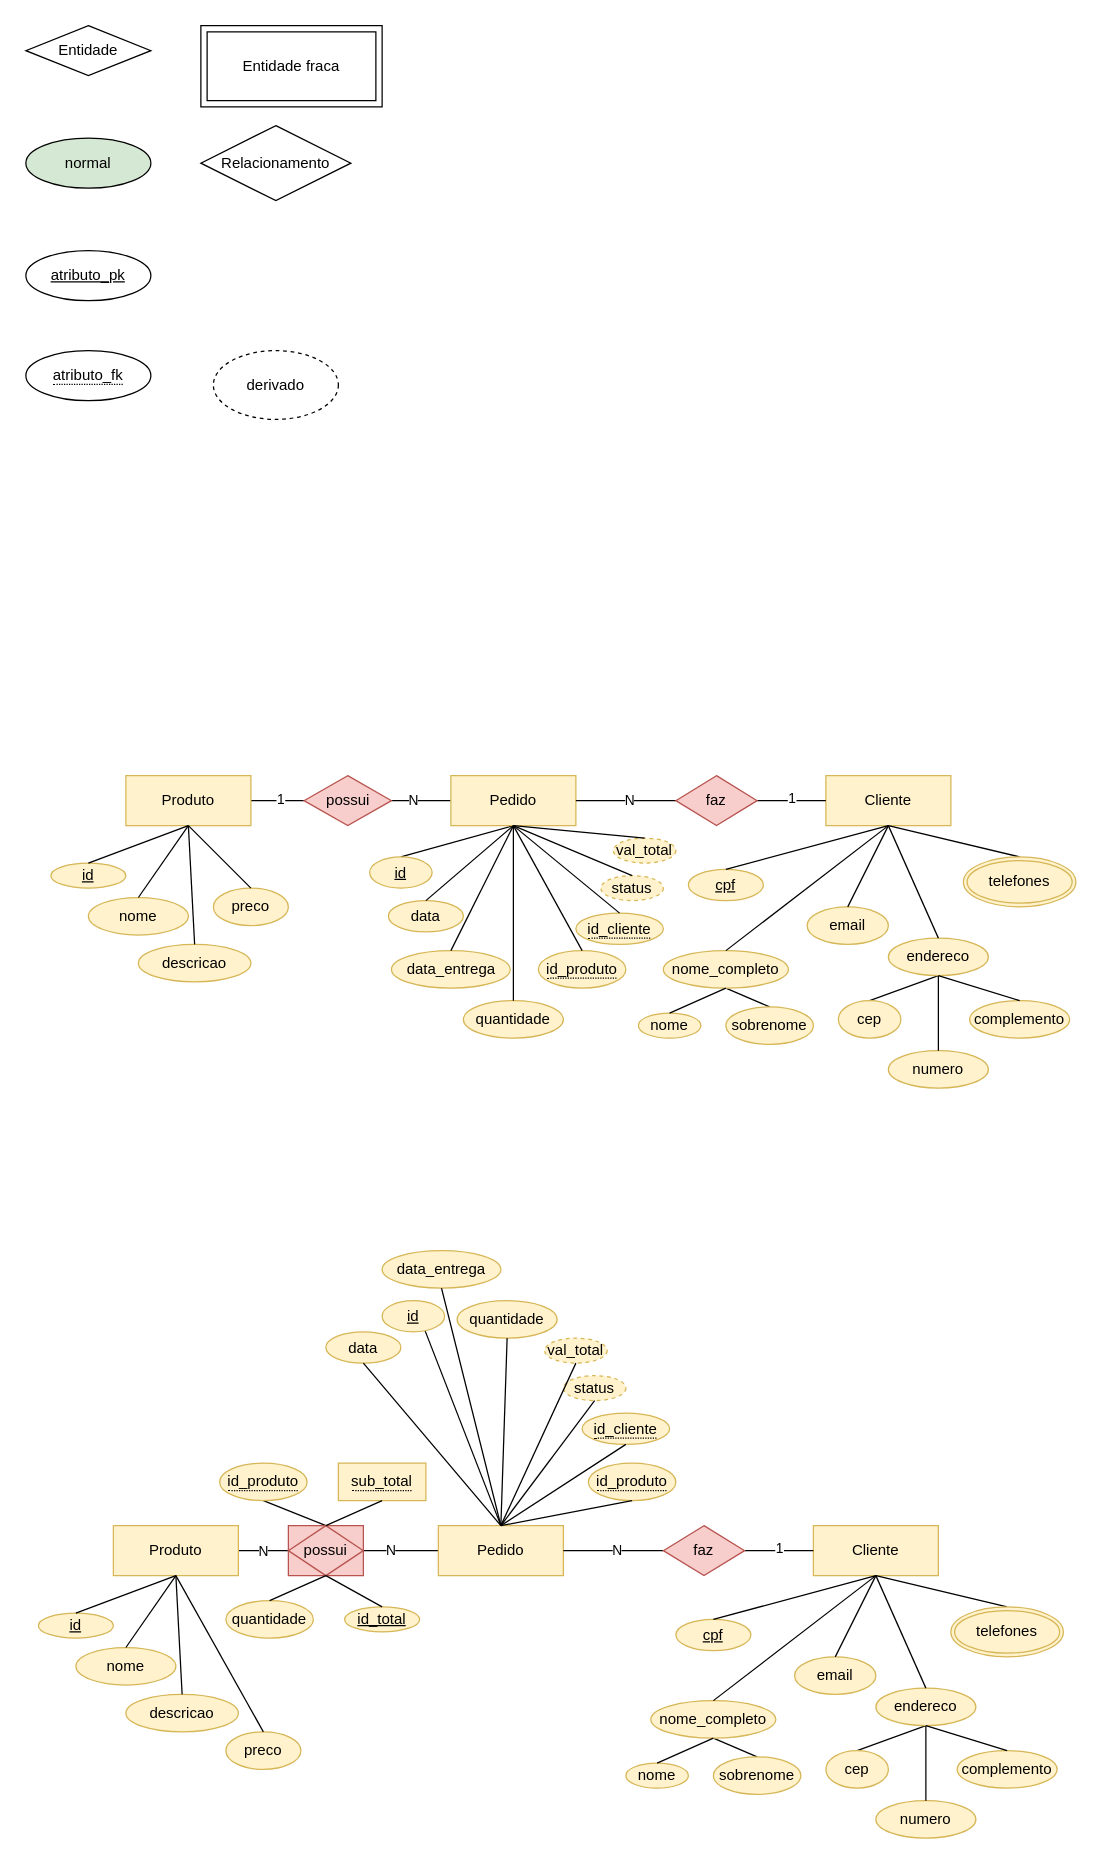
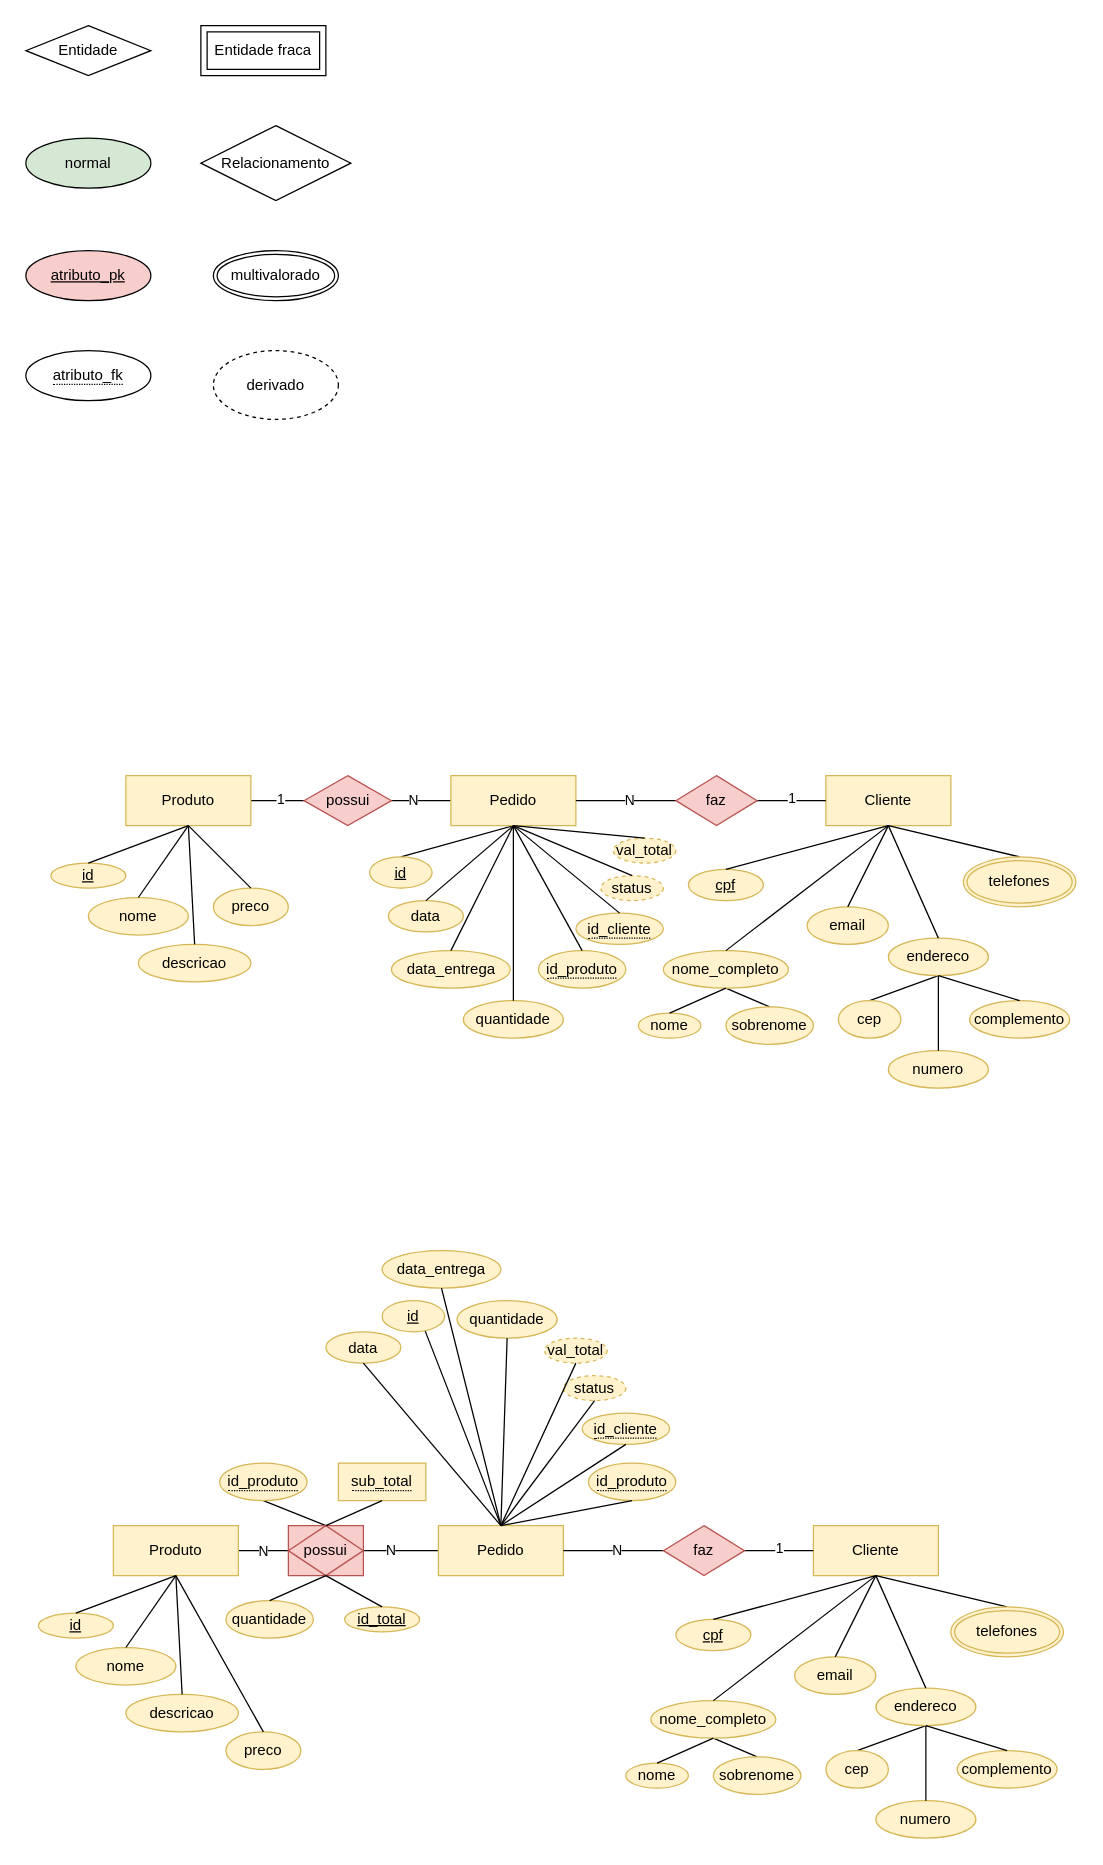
(291, 66) -> (263, 51)
(88, 276) -> (88, 276)
none -> (276, 276)
